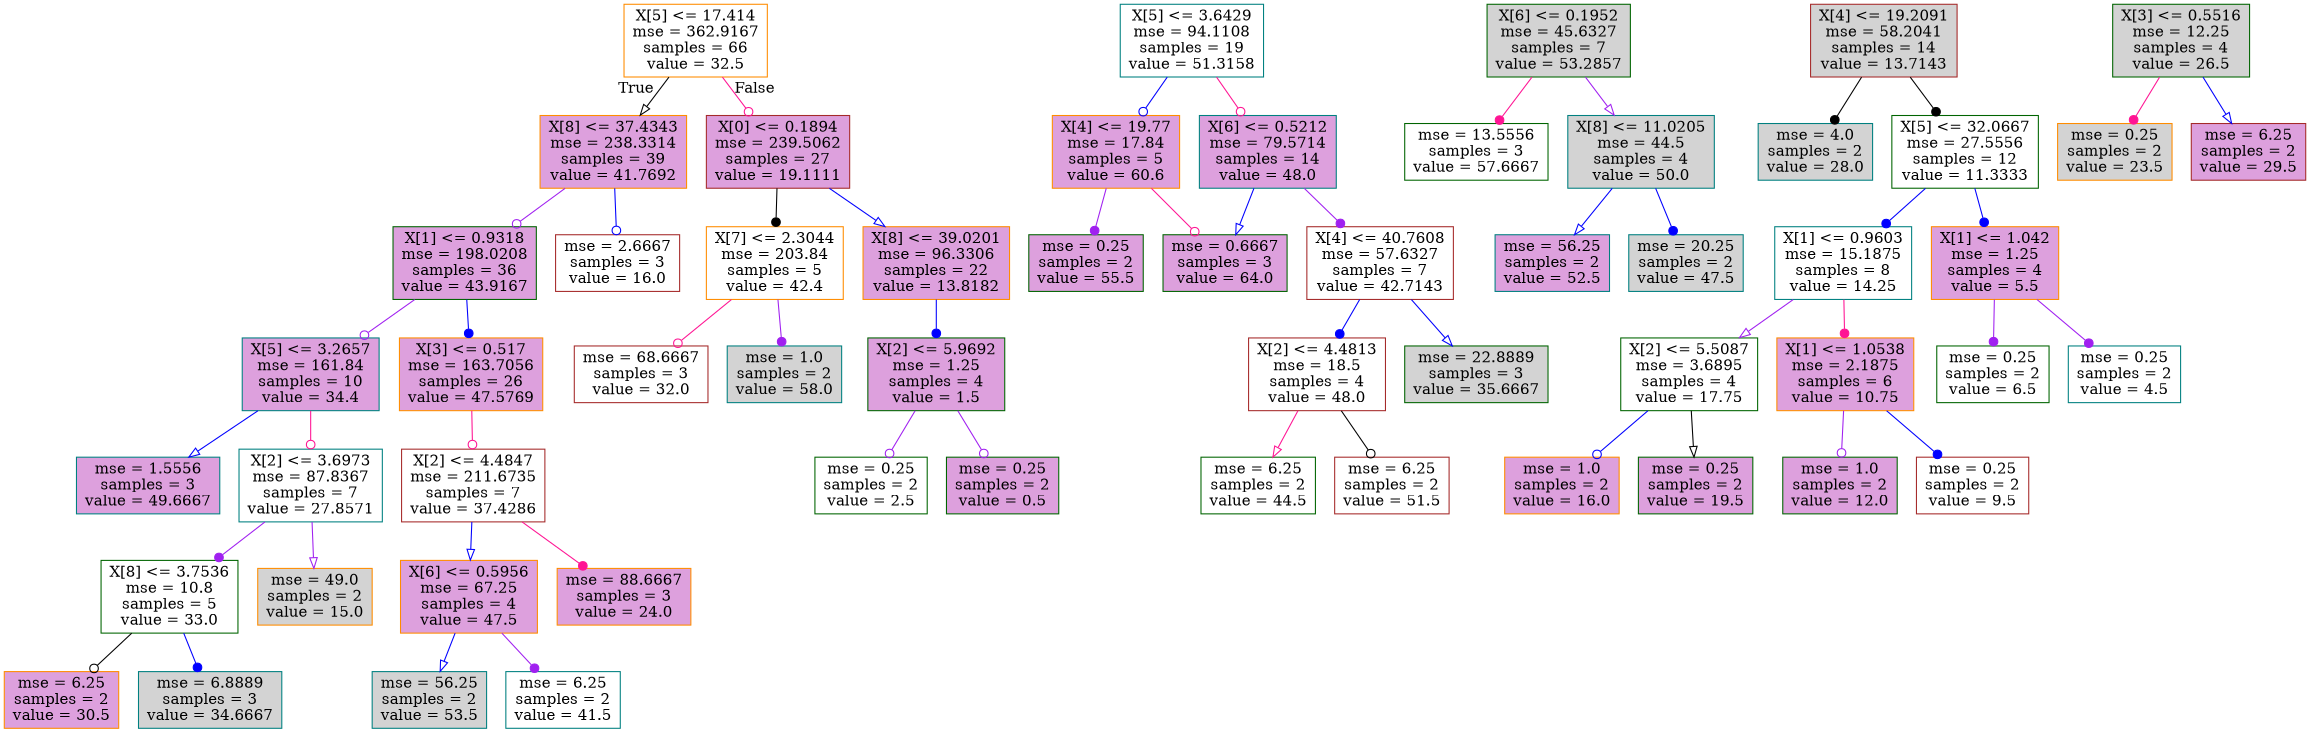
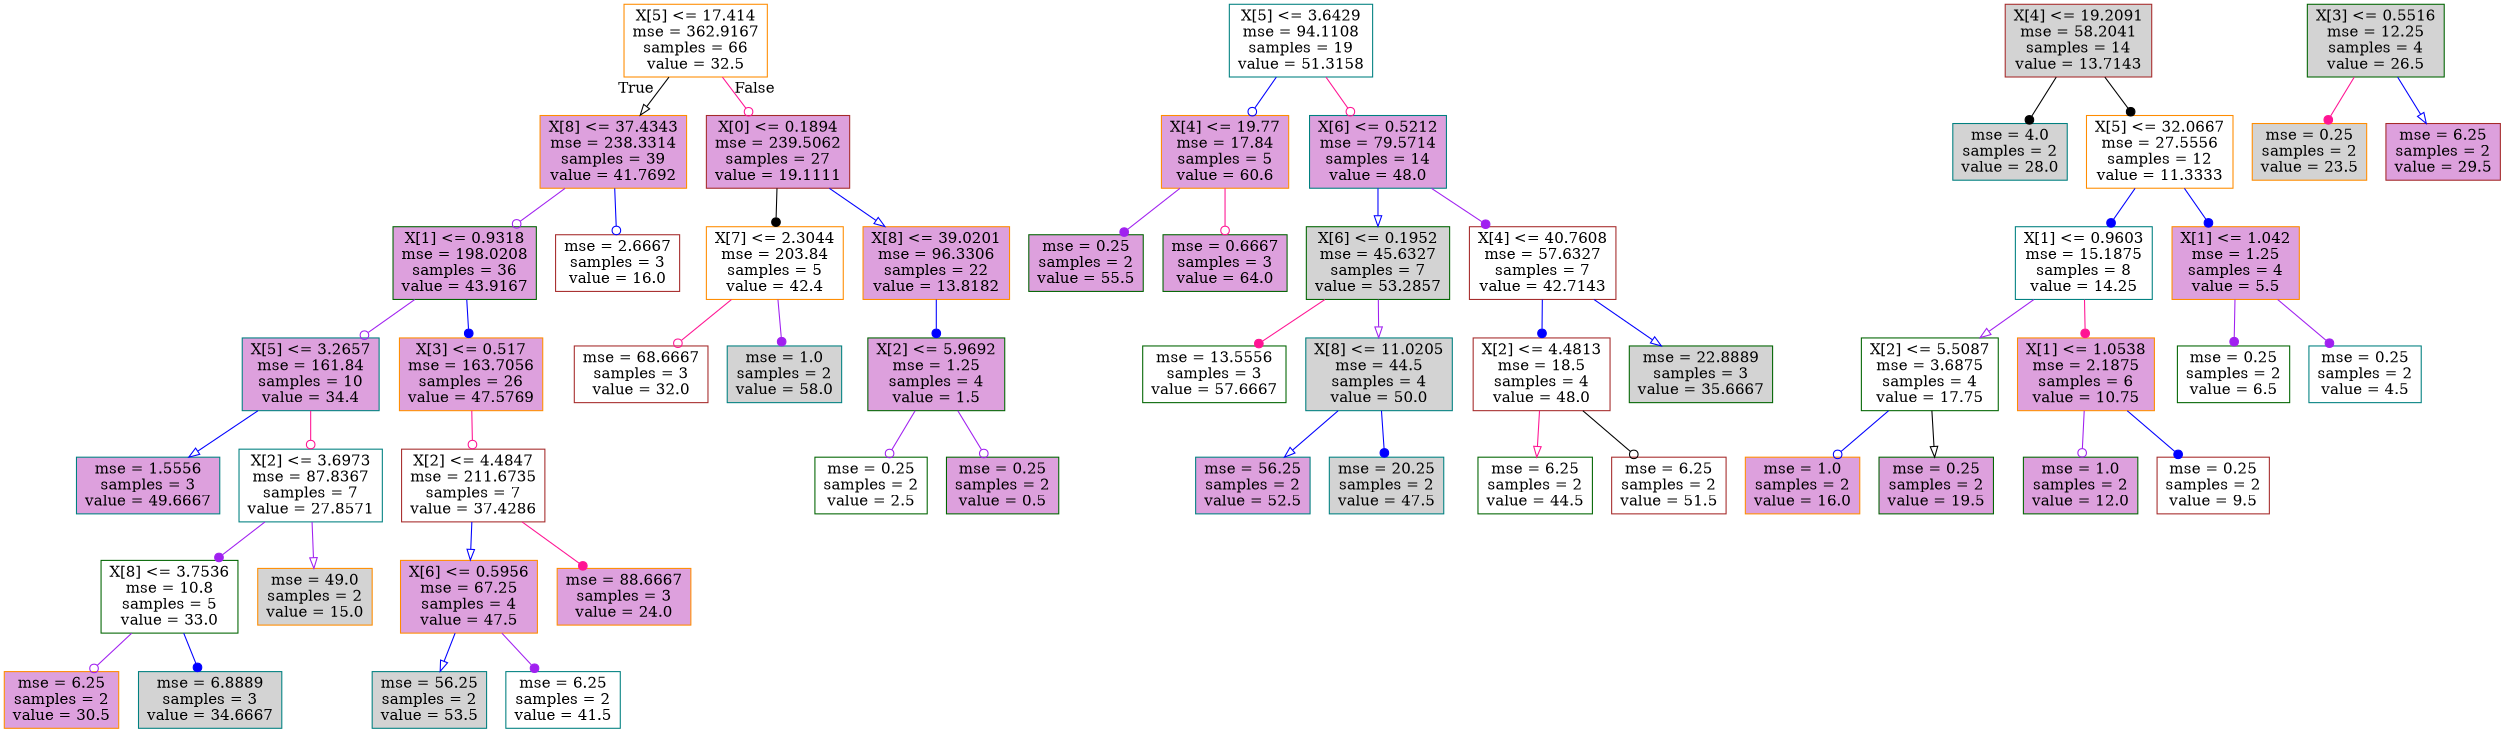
(1965, 152) -> (2160, 152)
(1247, 207) -> (1378, 202)
(1689, 374) -> (1930, 374)
(115, 649) -> (115, 649)
